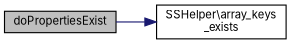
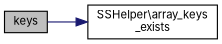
(60, 22) -> (26, 22)
